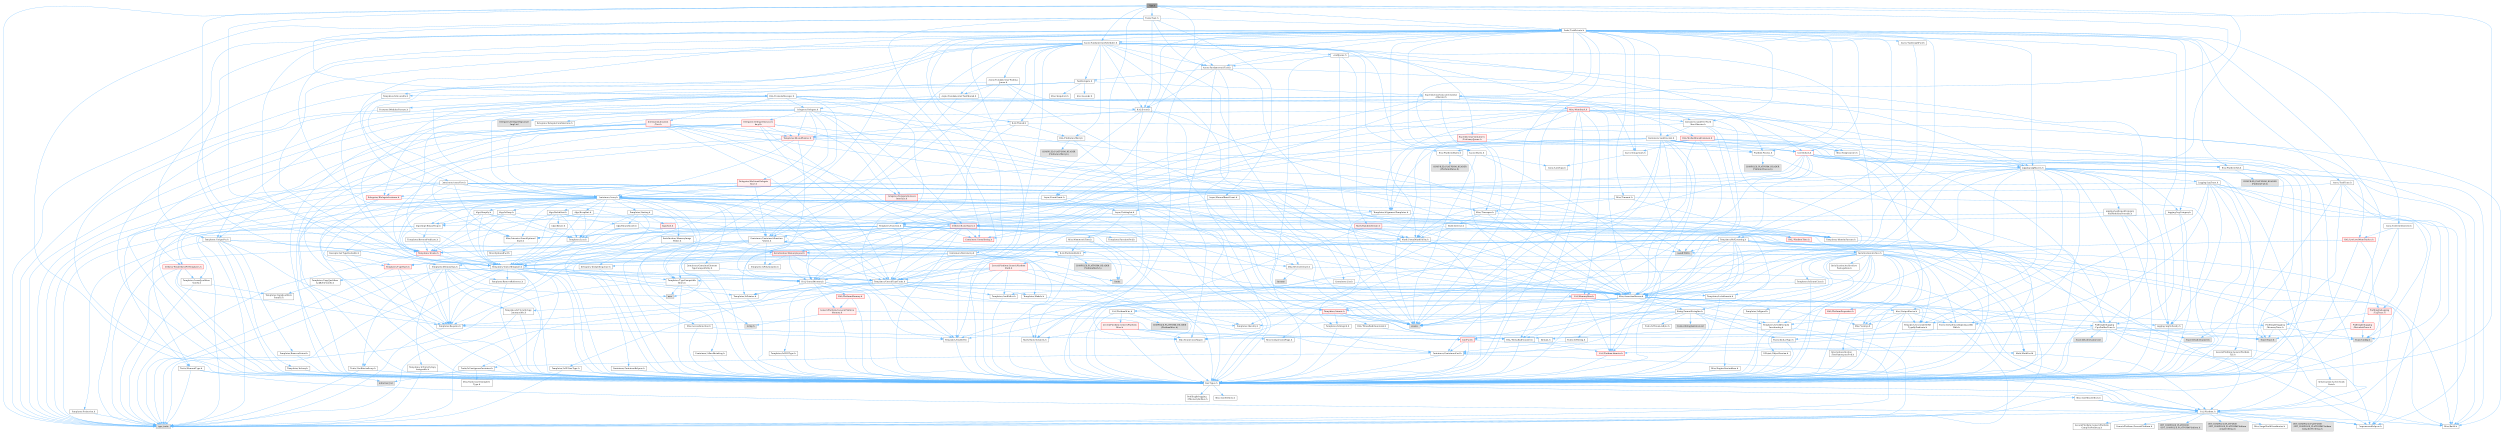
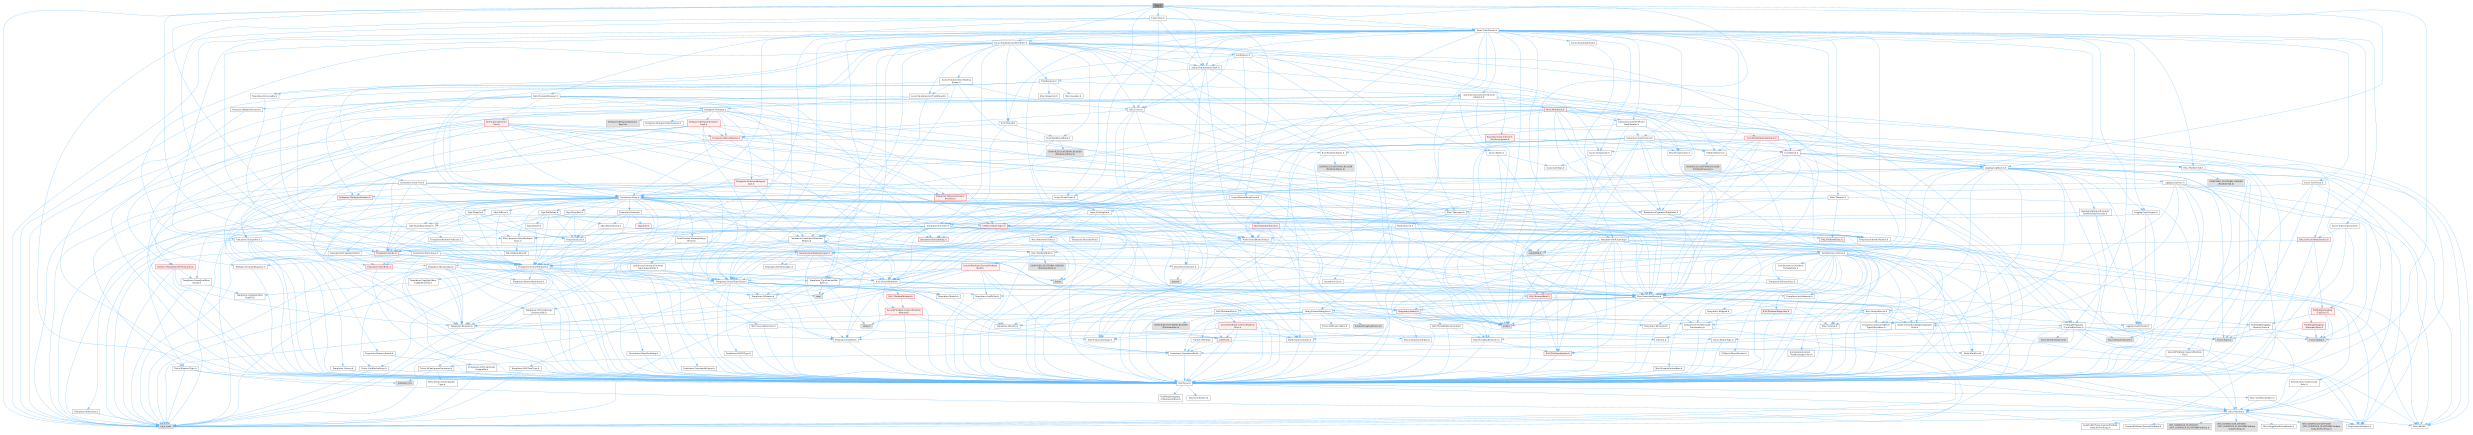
(545, 253) -> none
(2092, 426) -> (2100, 426)
